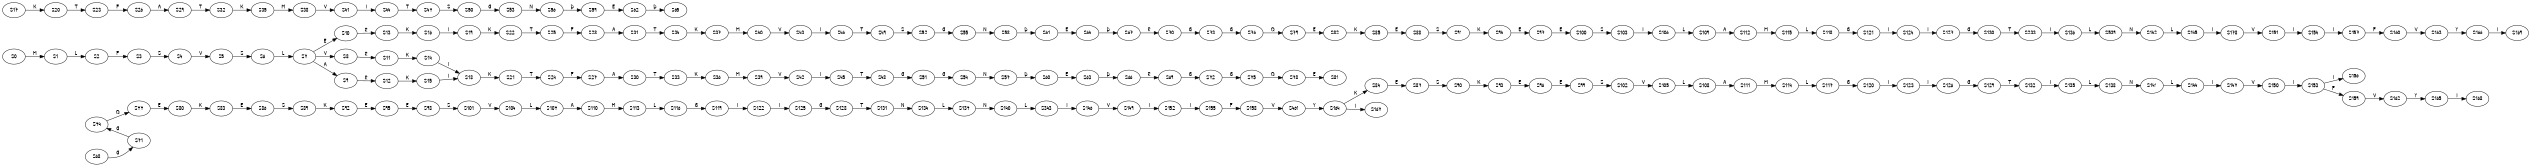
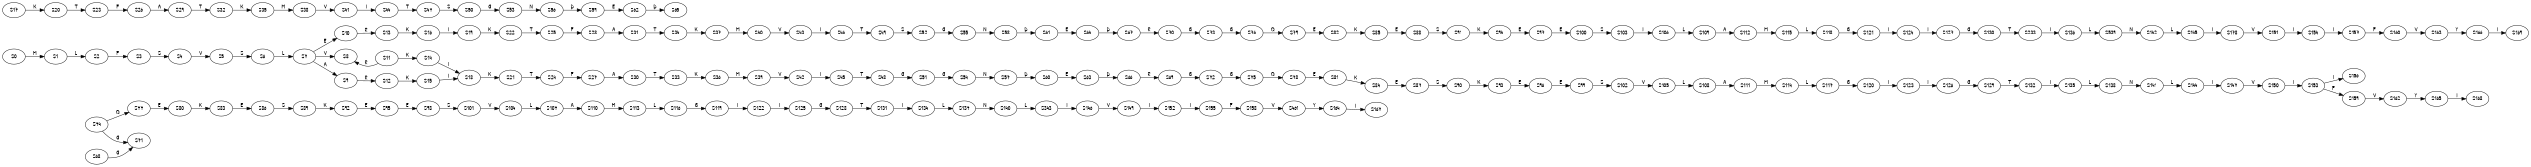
(364, 57) -> (368, 66)
(1354, 98) -> (1353, 81)
(903, 105) -> (903, 105)
(120, 133) -> (112, 139)
